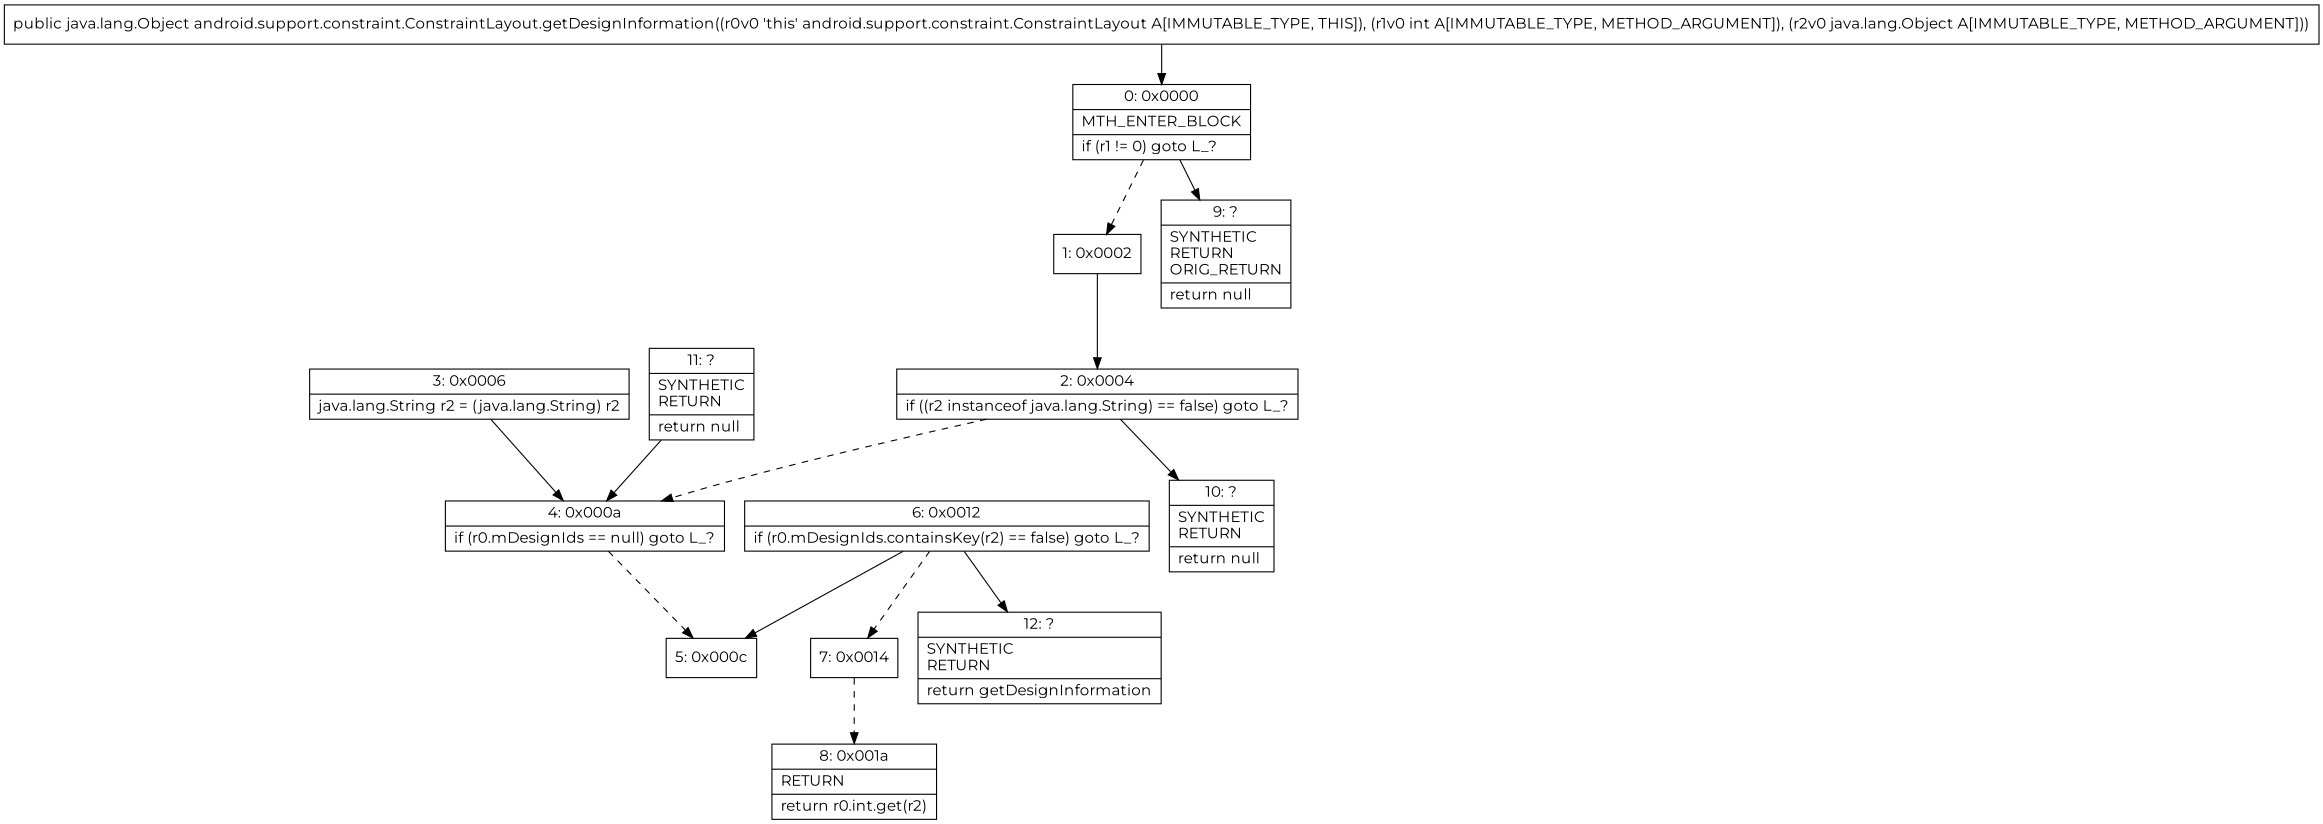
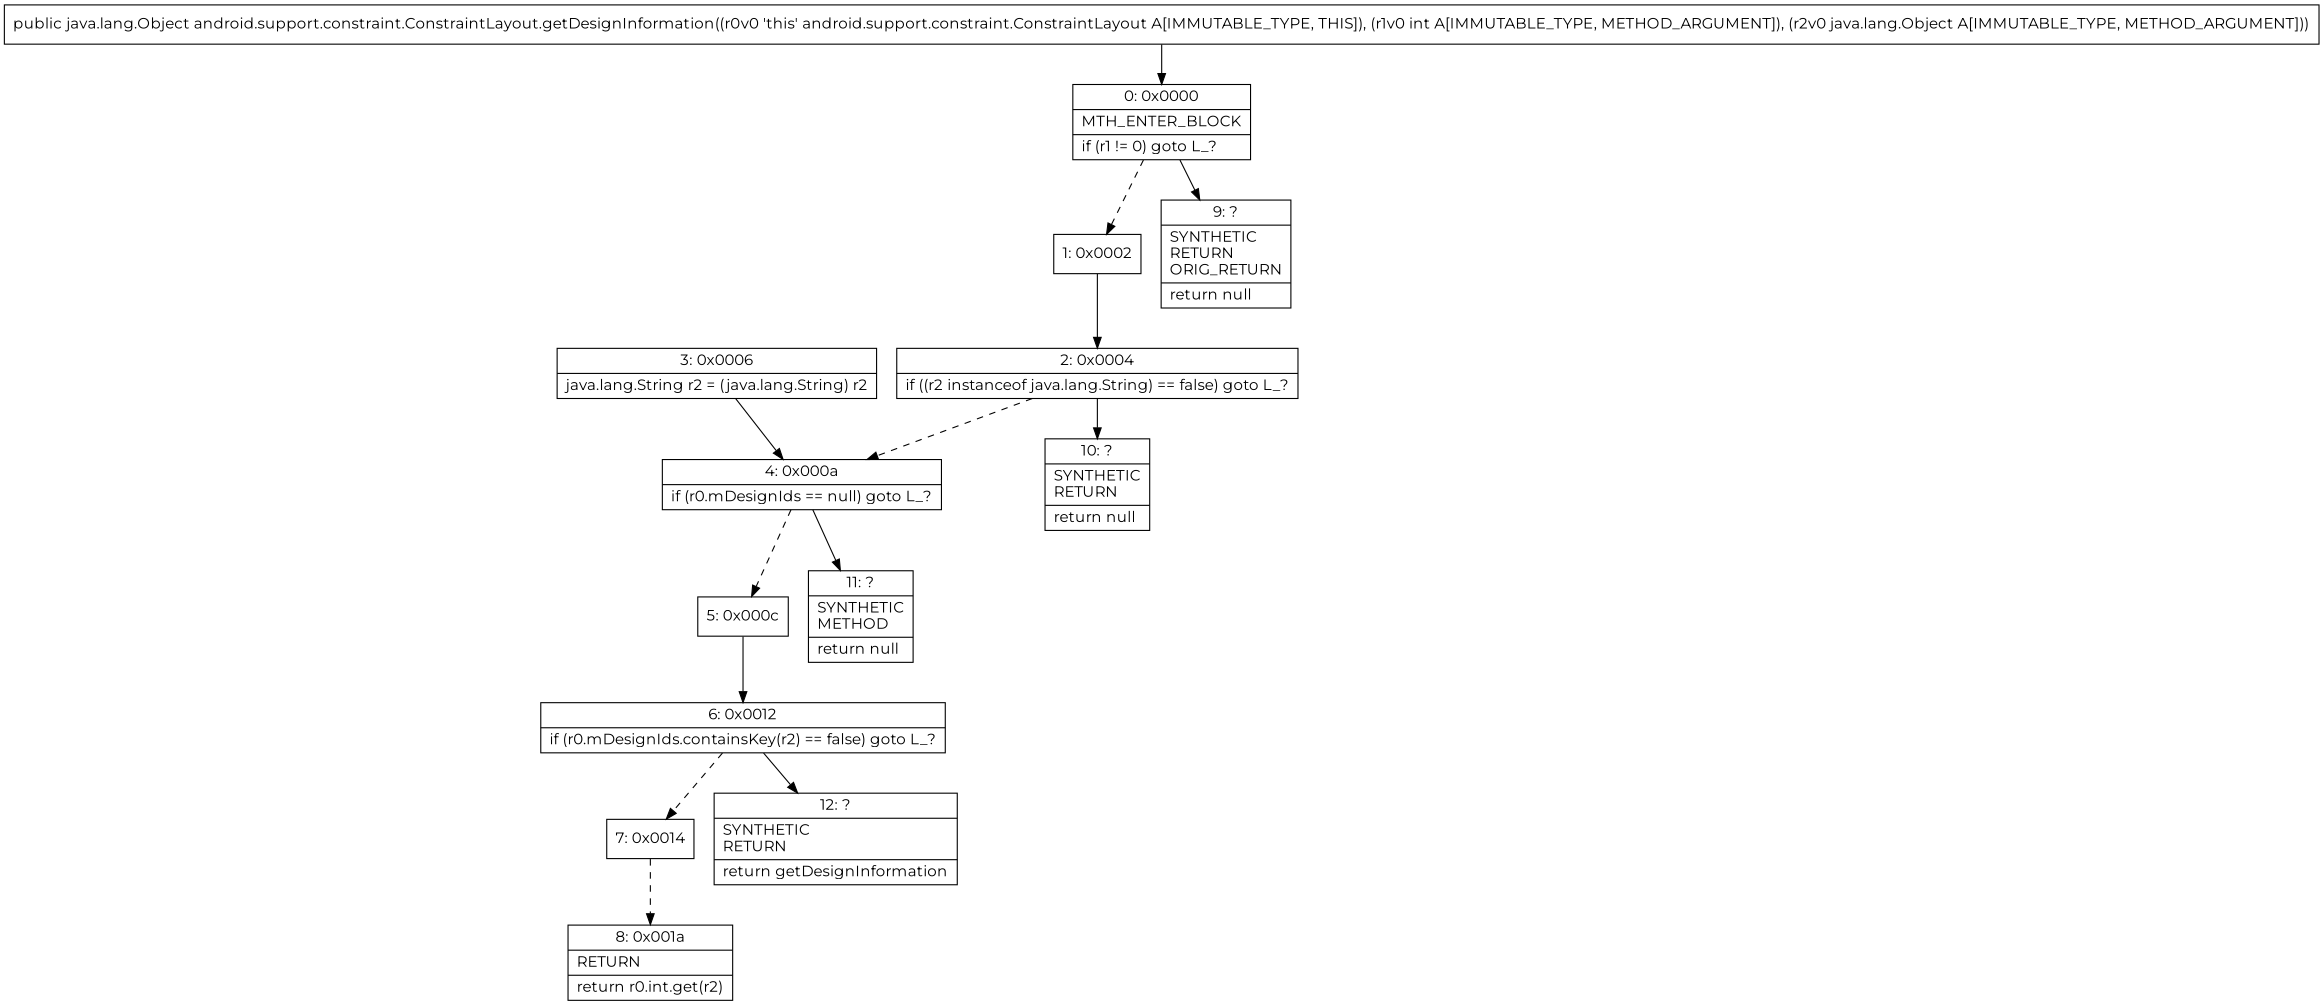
(690, 402) -> (853, 624)
(638, 466) -> (824, 535)
(829, 592) -> (743, 664)
